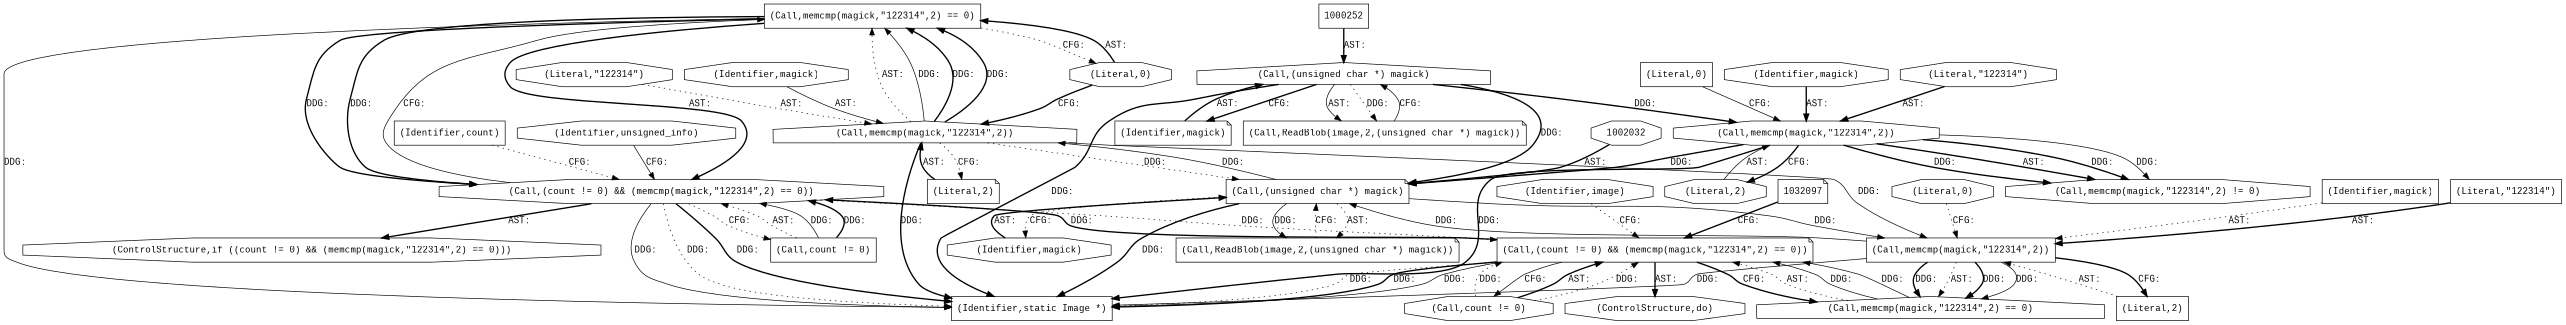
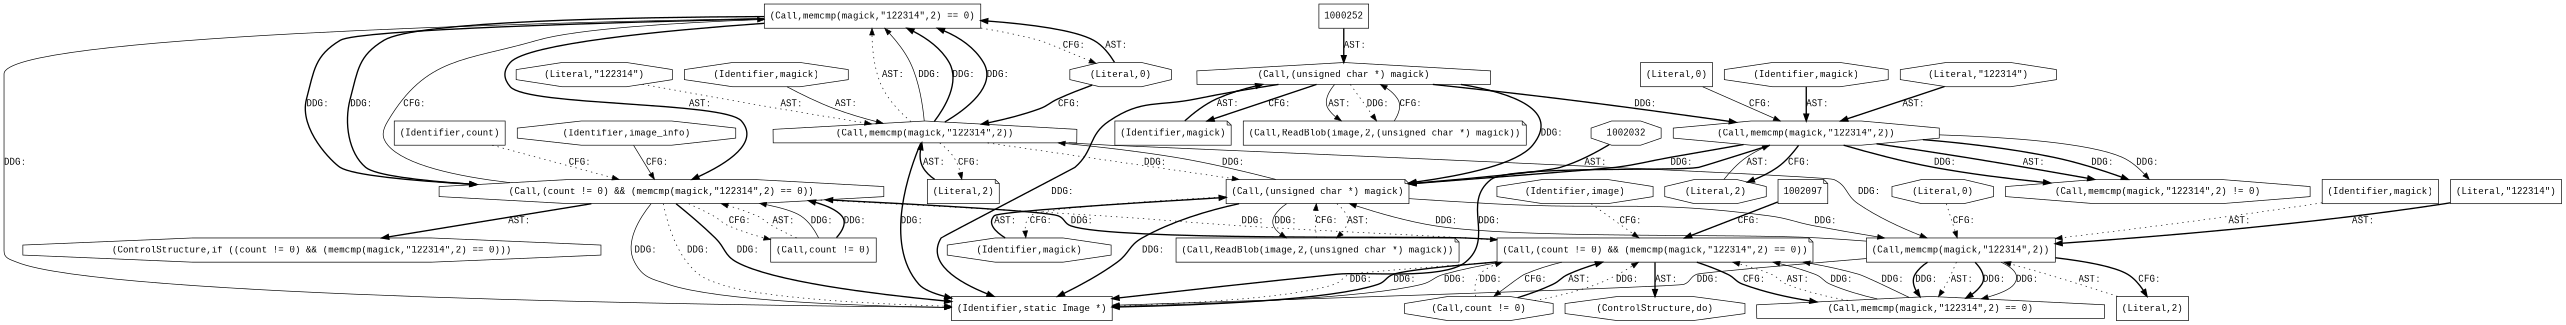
(627, 133) -> (627, 133)
(1803, 192) -> (1803, 192)
